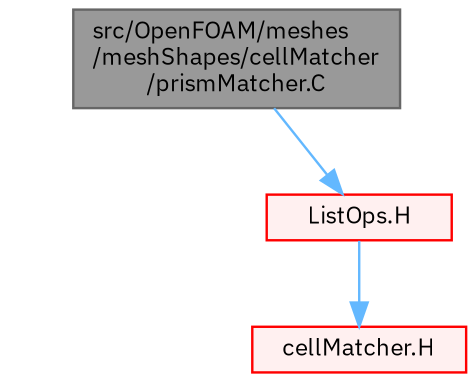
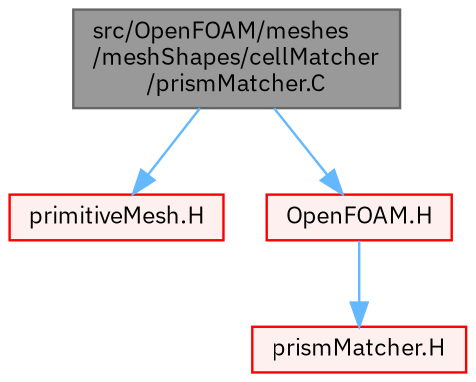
none -> (117, 217)
(359, 217) -> (359, 217)
(359, 350) -> (359, 350)
